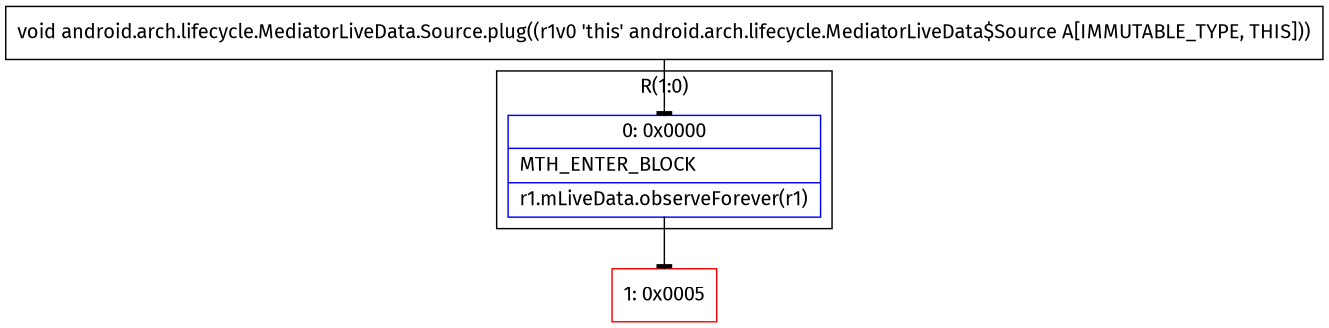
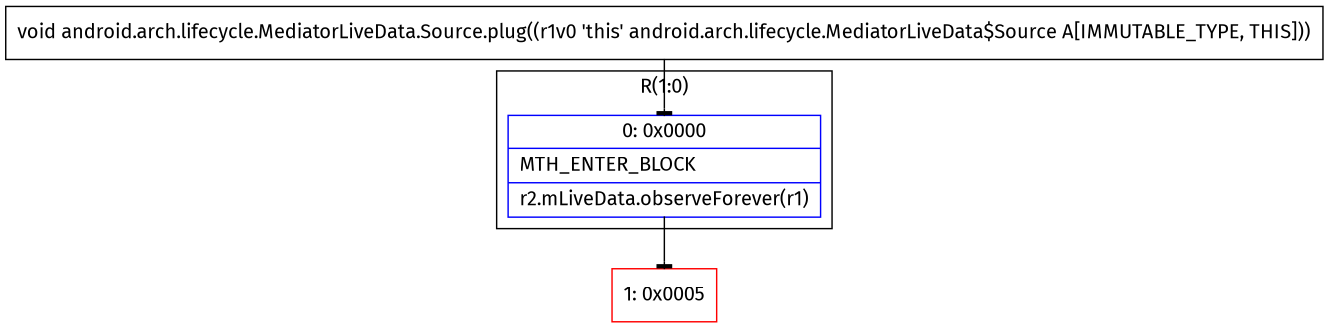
(664, 199) -> (664, 199)
